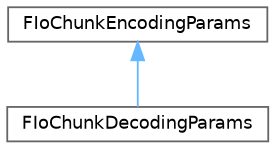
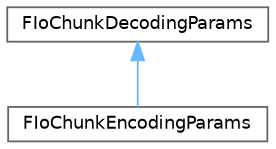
(138, 84) -> (138, 84)
